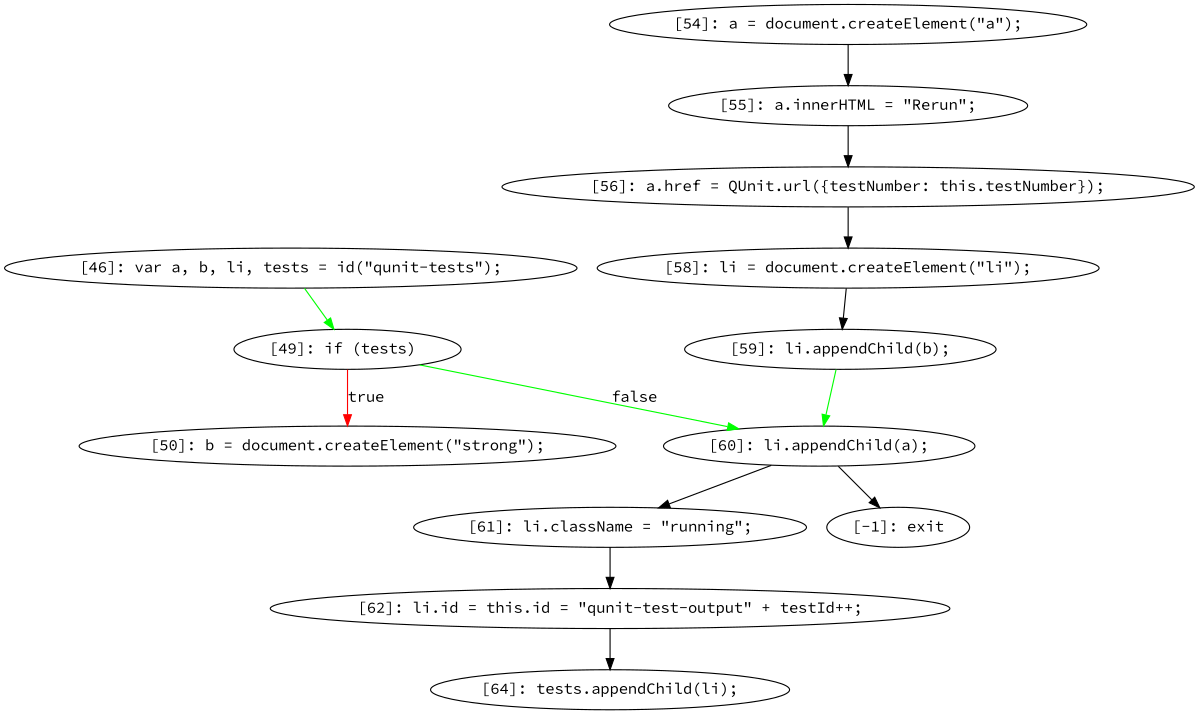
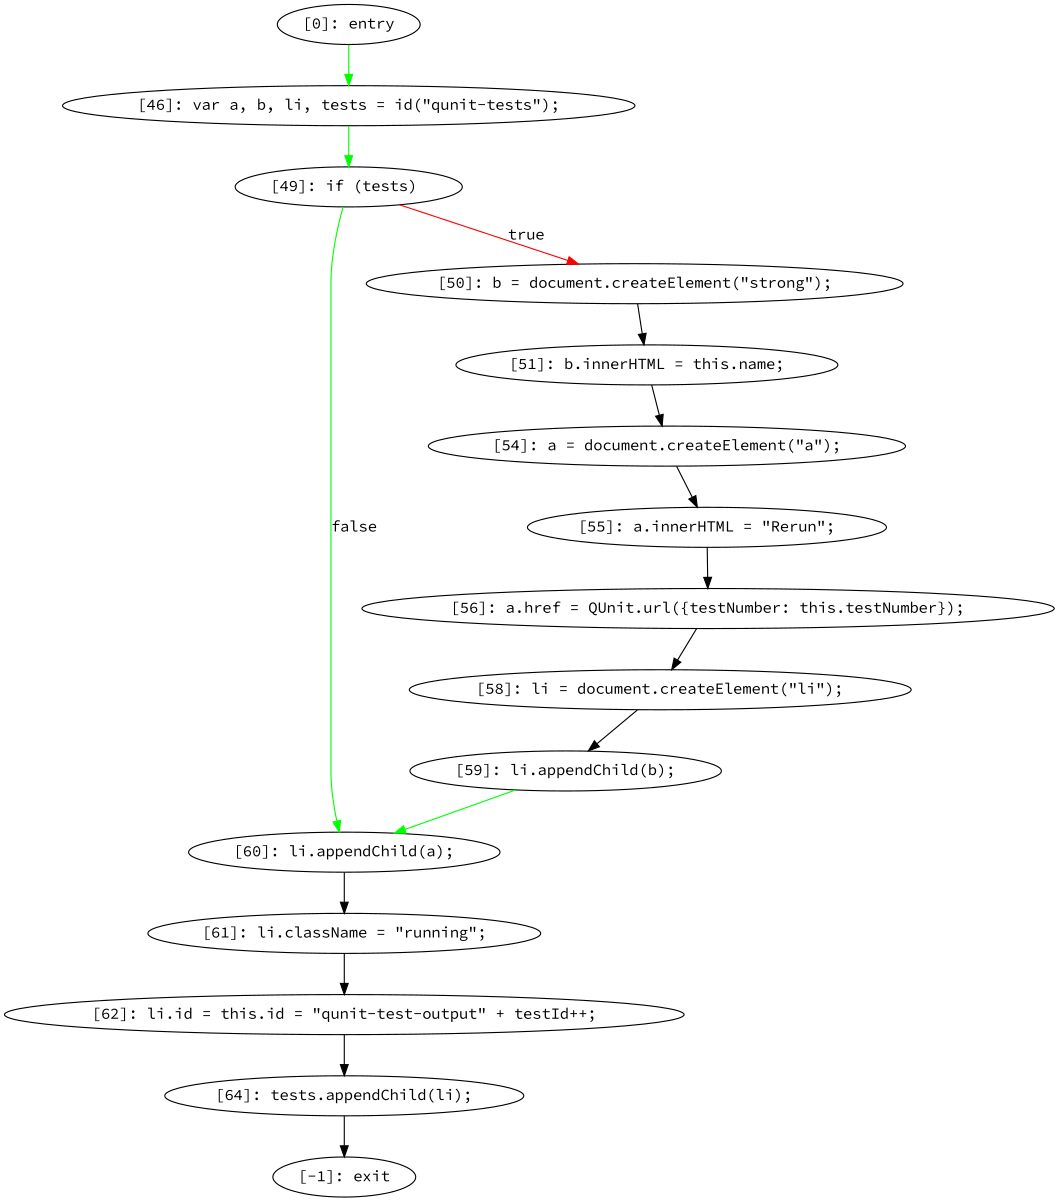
none -> (349, 24)
none -> (647, 365)
(855, 483) -> (344, 1131)
